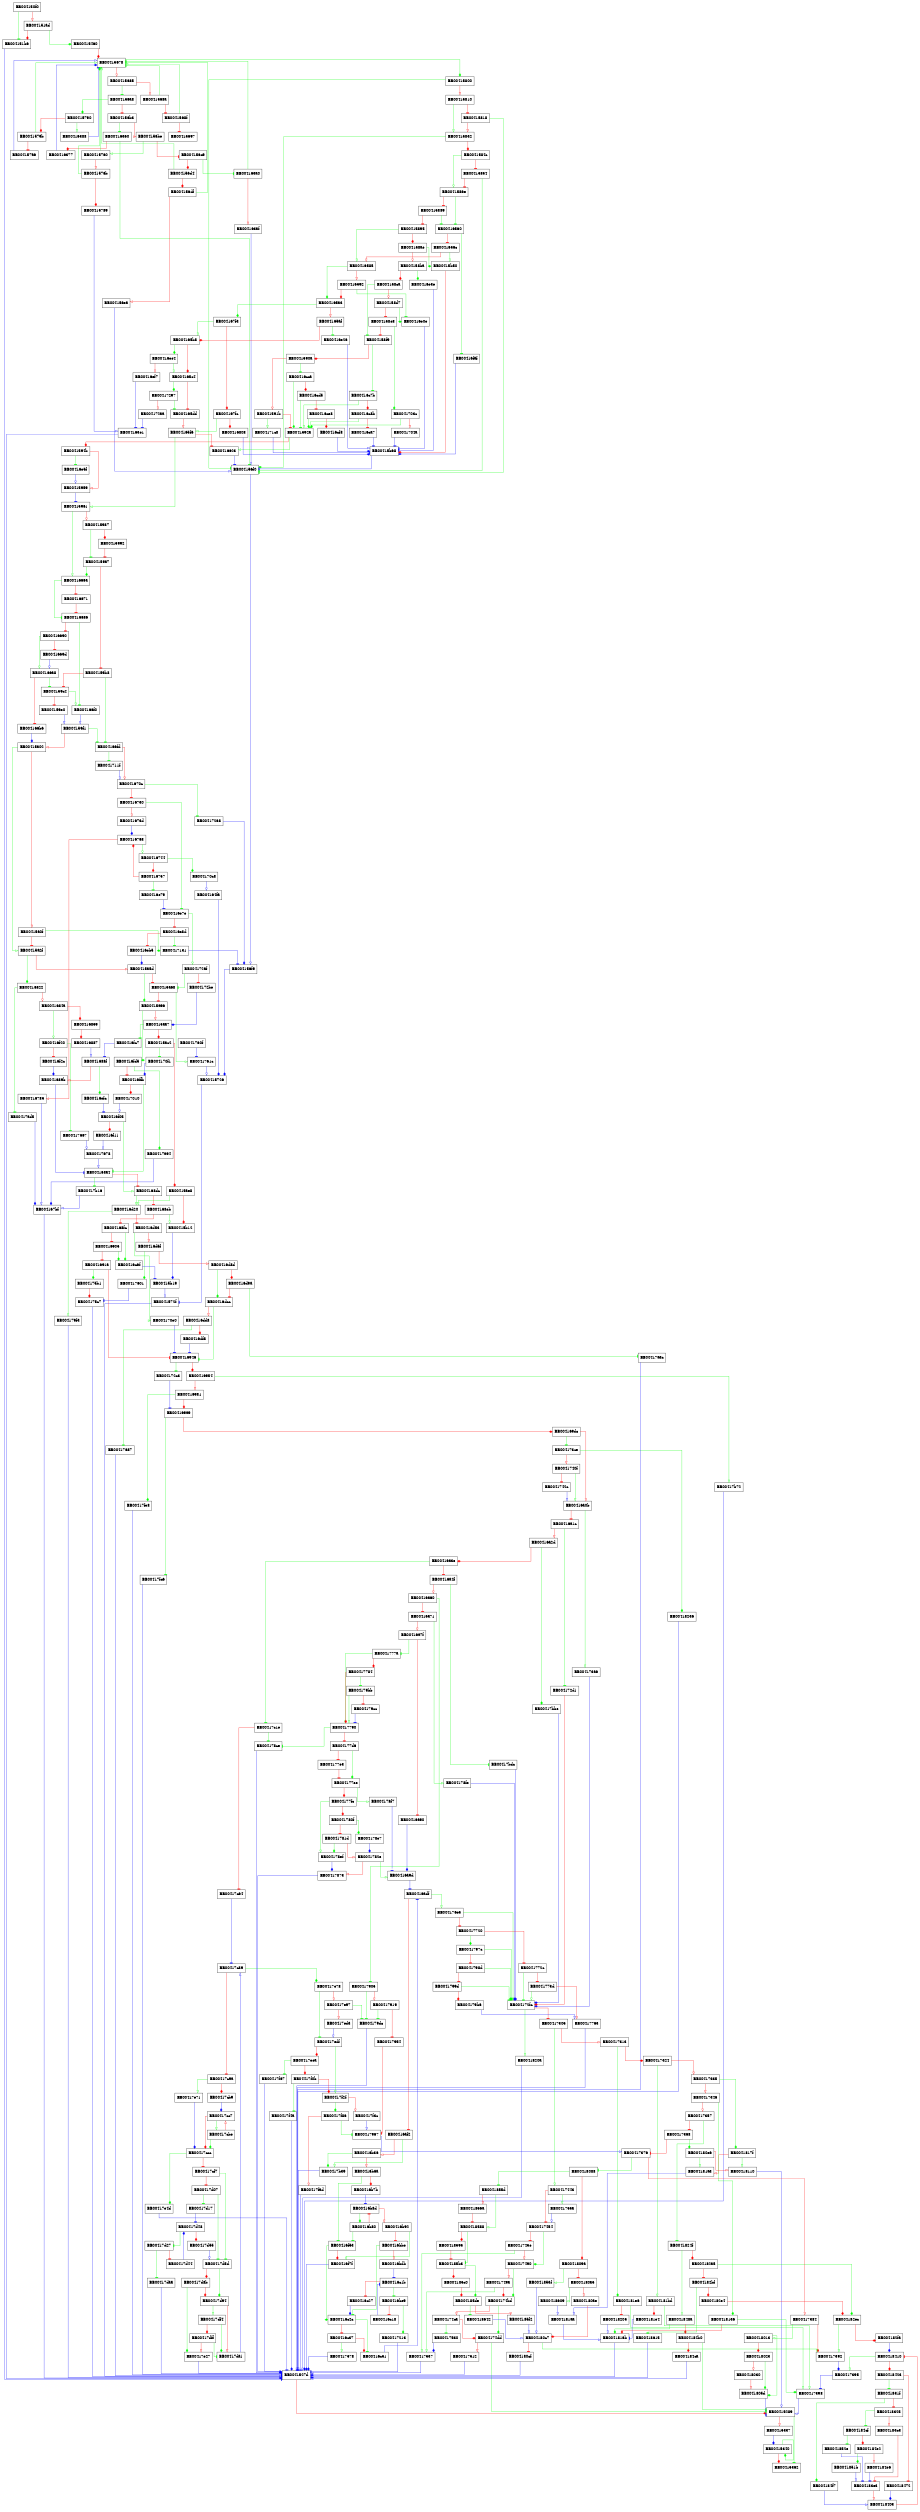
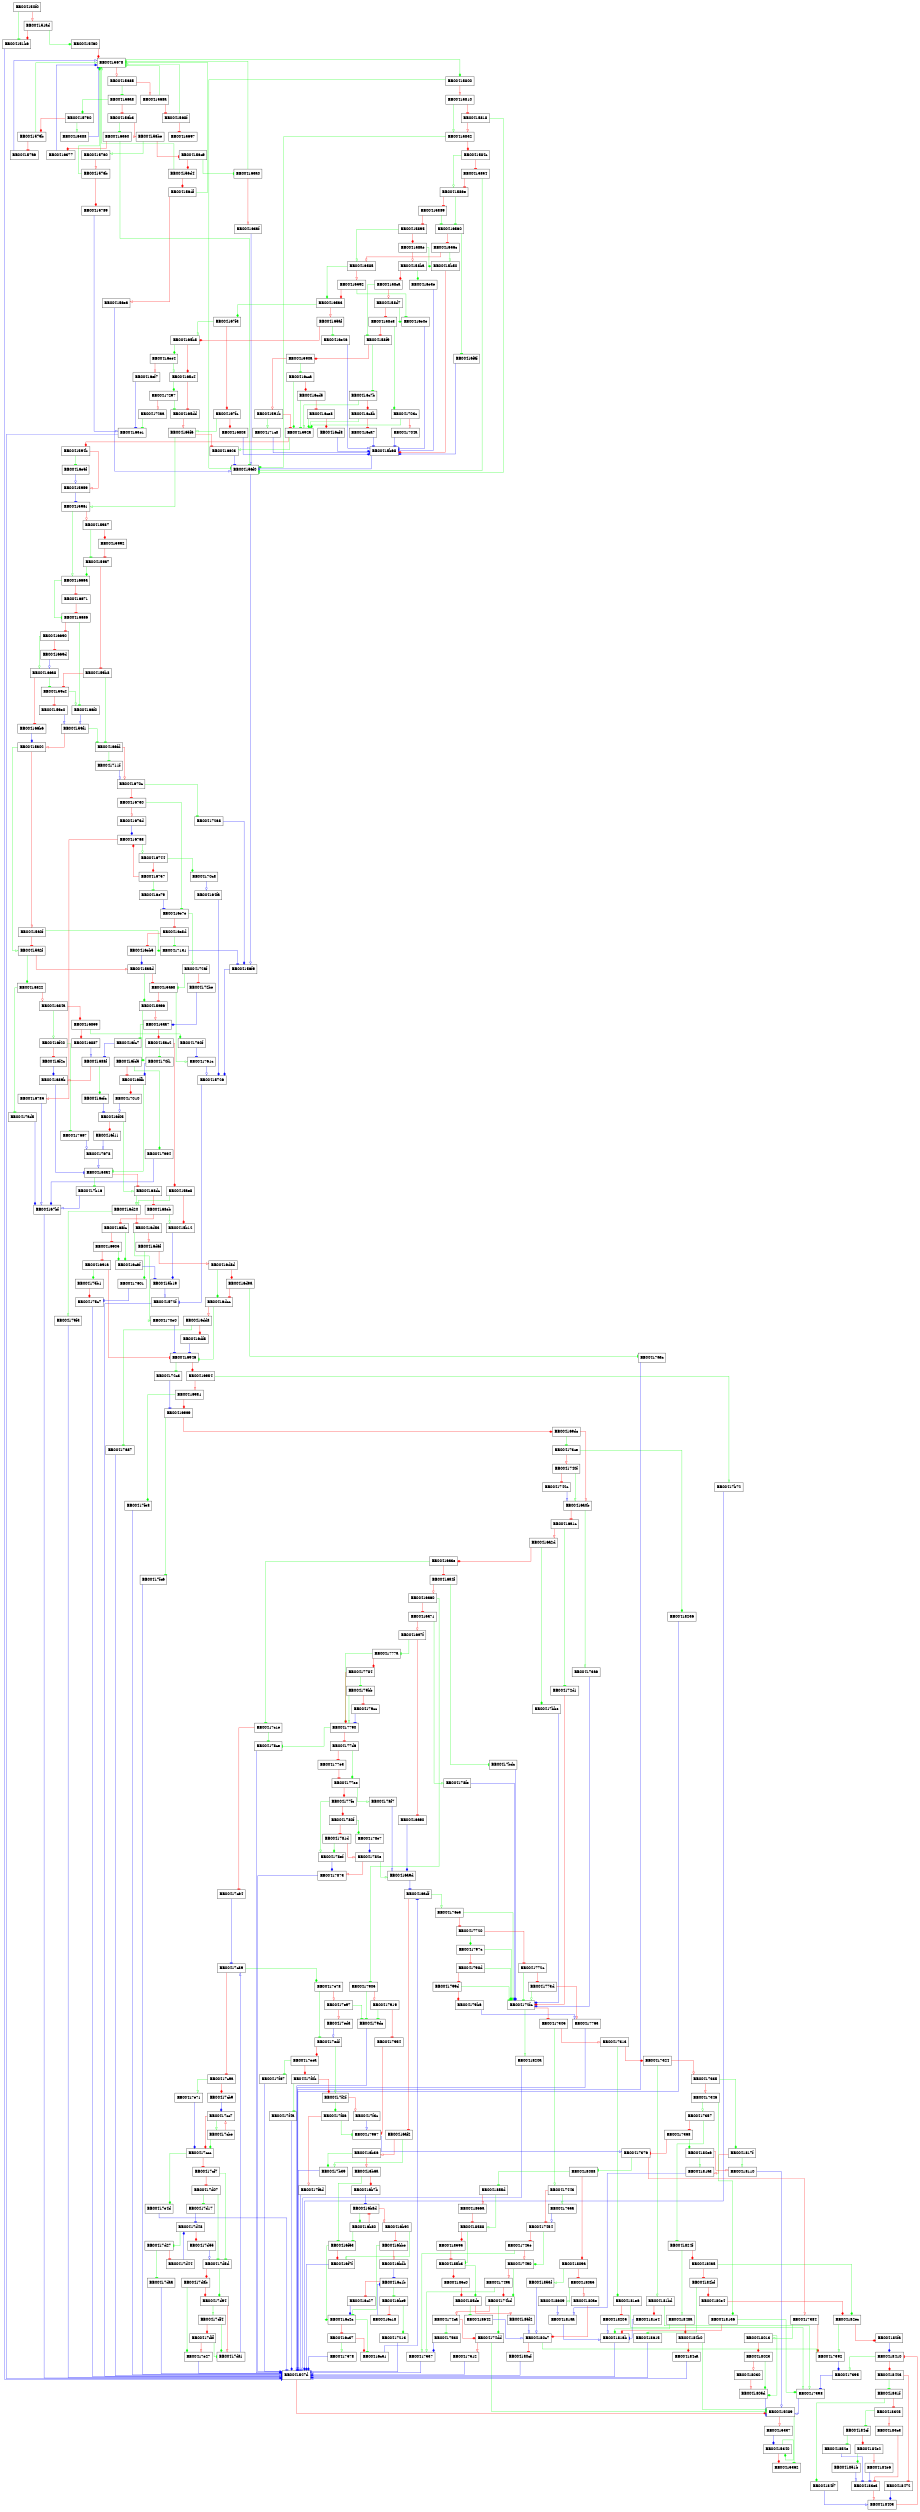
(142, 423) -> (142, 423)
none -> (134, 1034)
(392, 1837) -> (392, 1837)
(703, 2106) -> (703, 2106)
